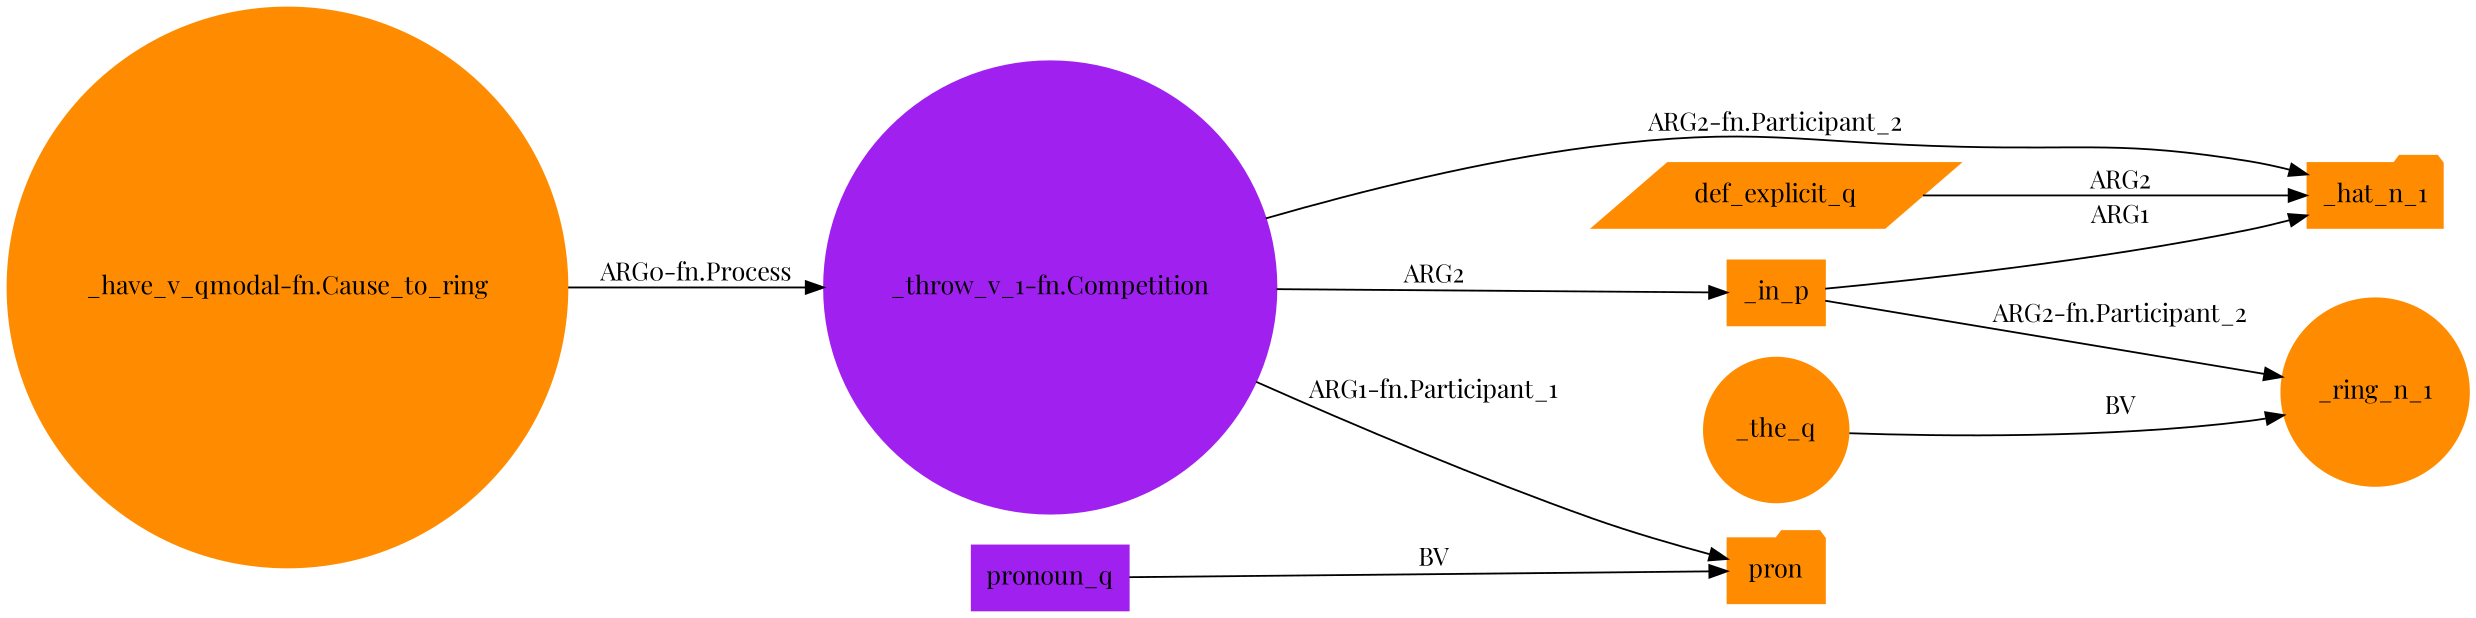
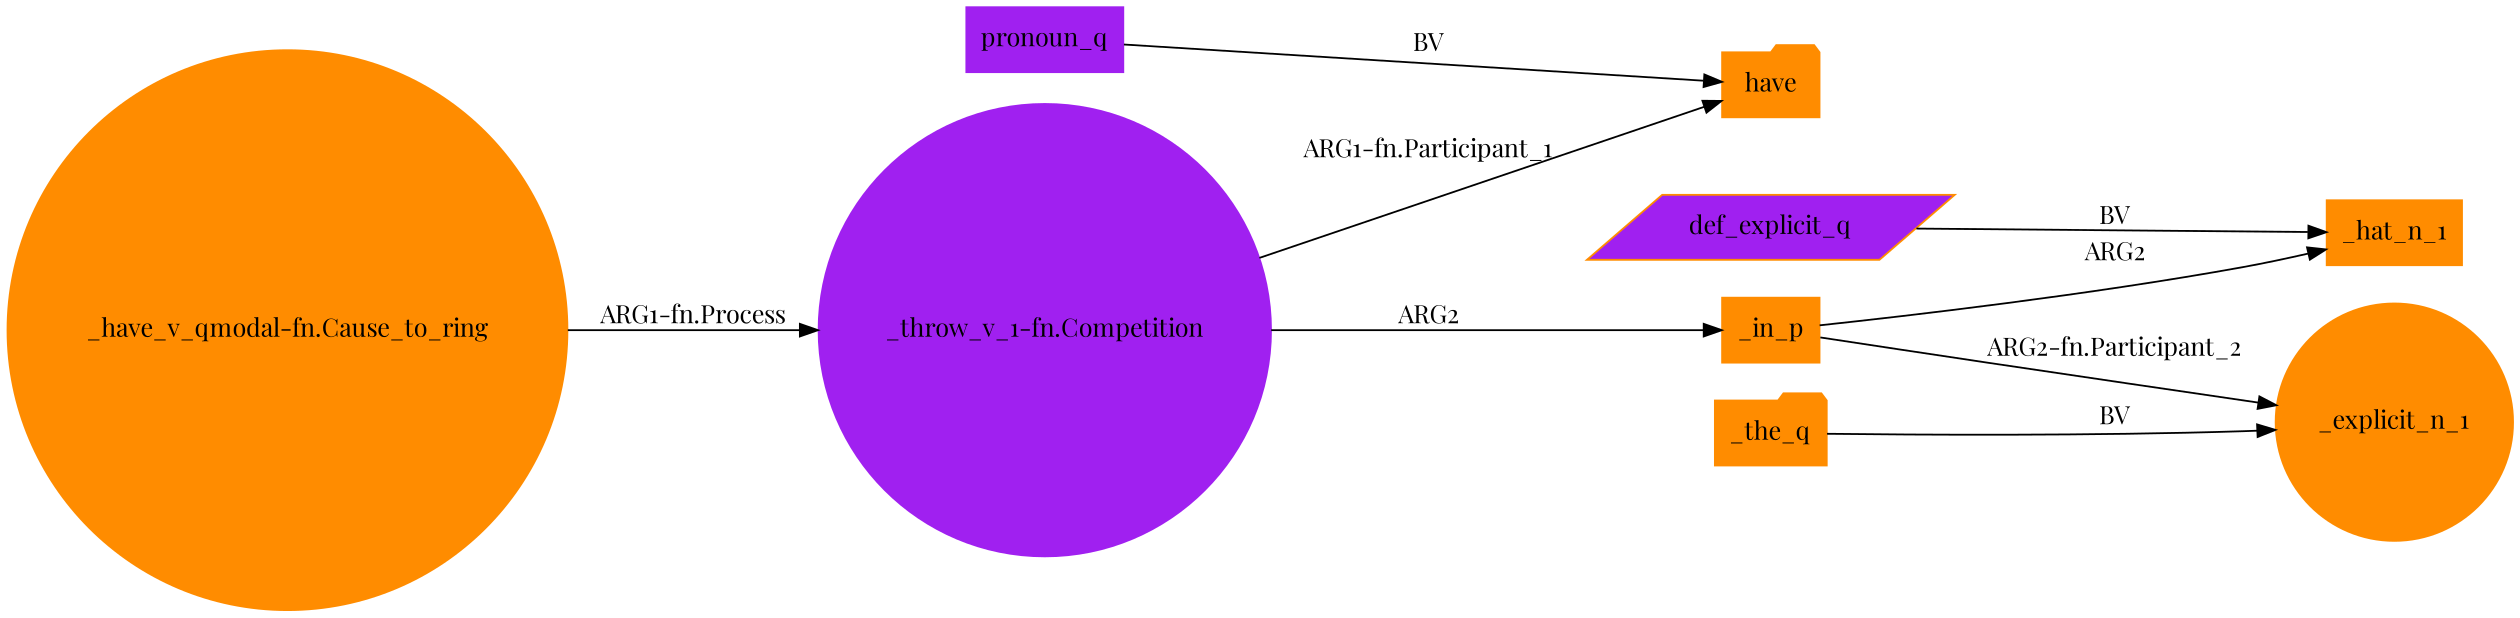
(1775, 137) -> none
(2121, 182) -> (2115, 217)
(1776, 195) -> (1771, 227)
(2375, 195) -> (2394, 233)
(2121, 216) -> (2115, 253)
(696, 274) -> (693, 317)
(2375, 392) -> (2394, 422)
(1776, 430) -> (1771, 433)
(1776, 571) -> (1771, 85)
